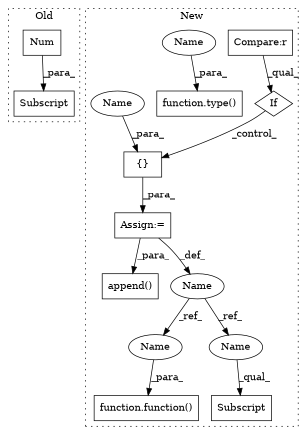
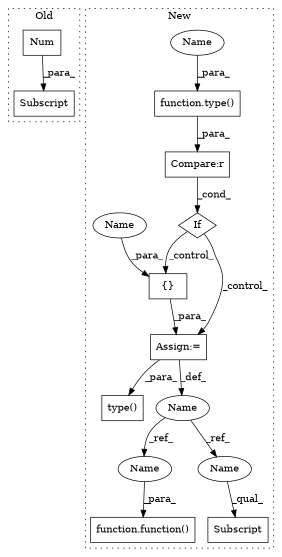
(283, 73) -> (214, 195)
none -> (197, 131)
none -> (223, 282)
(130, 286) -> (122, 408)
